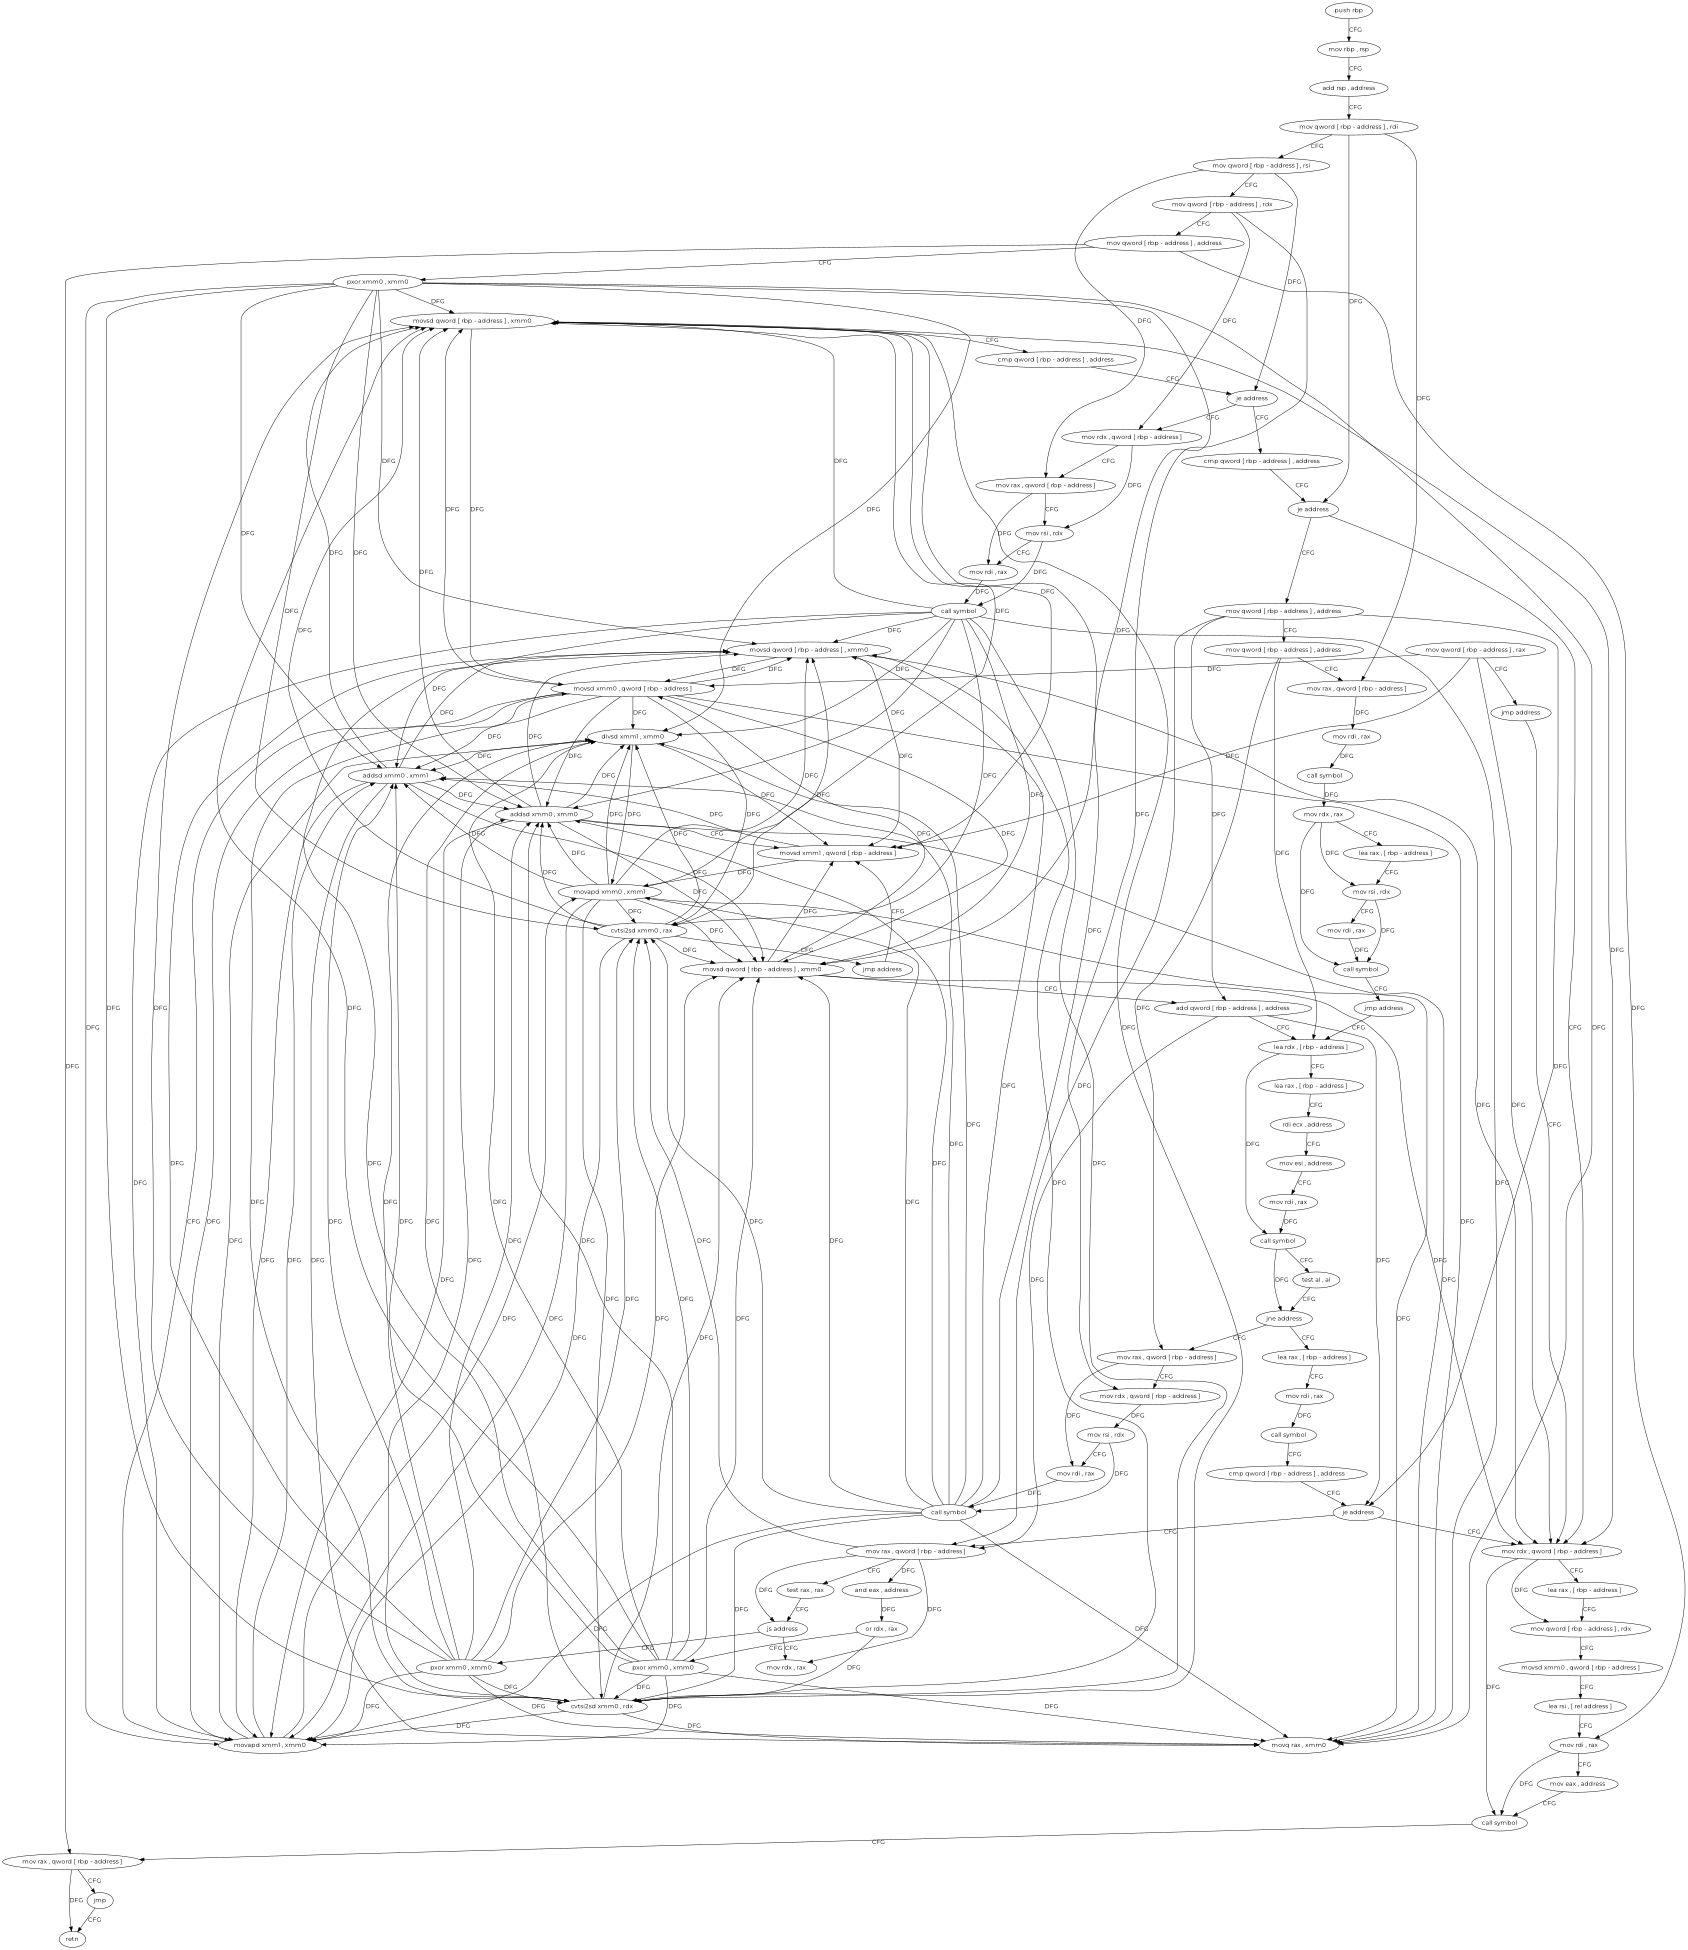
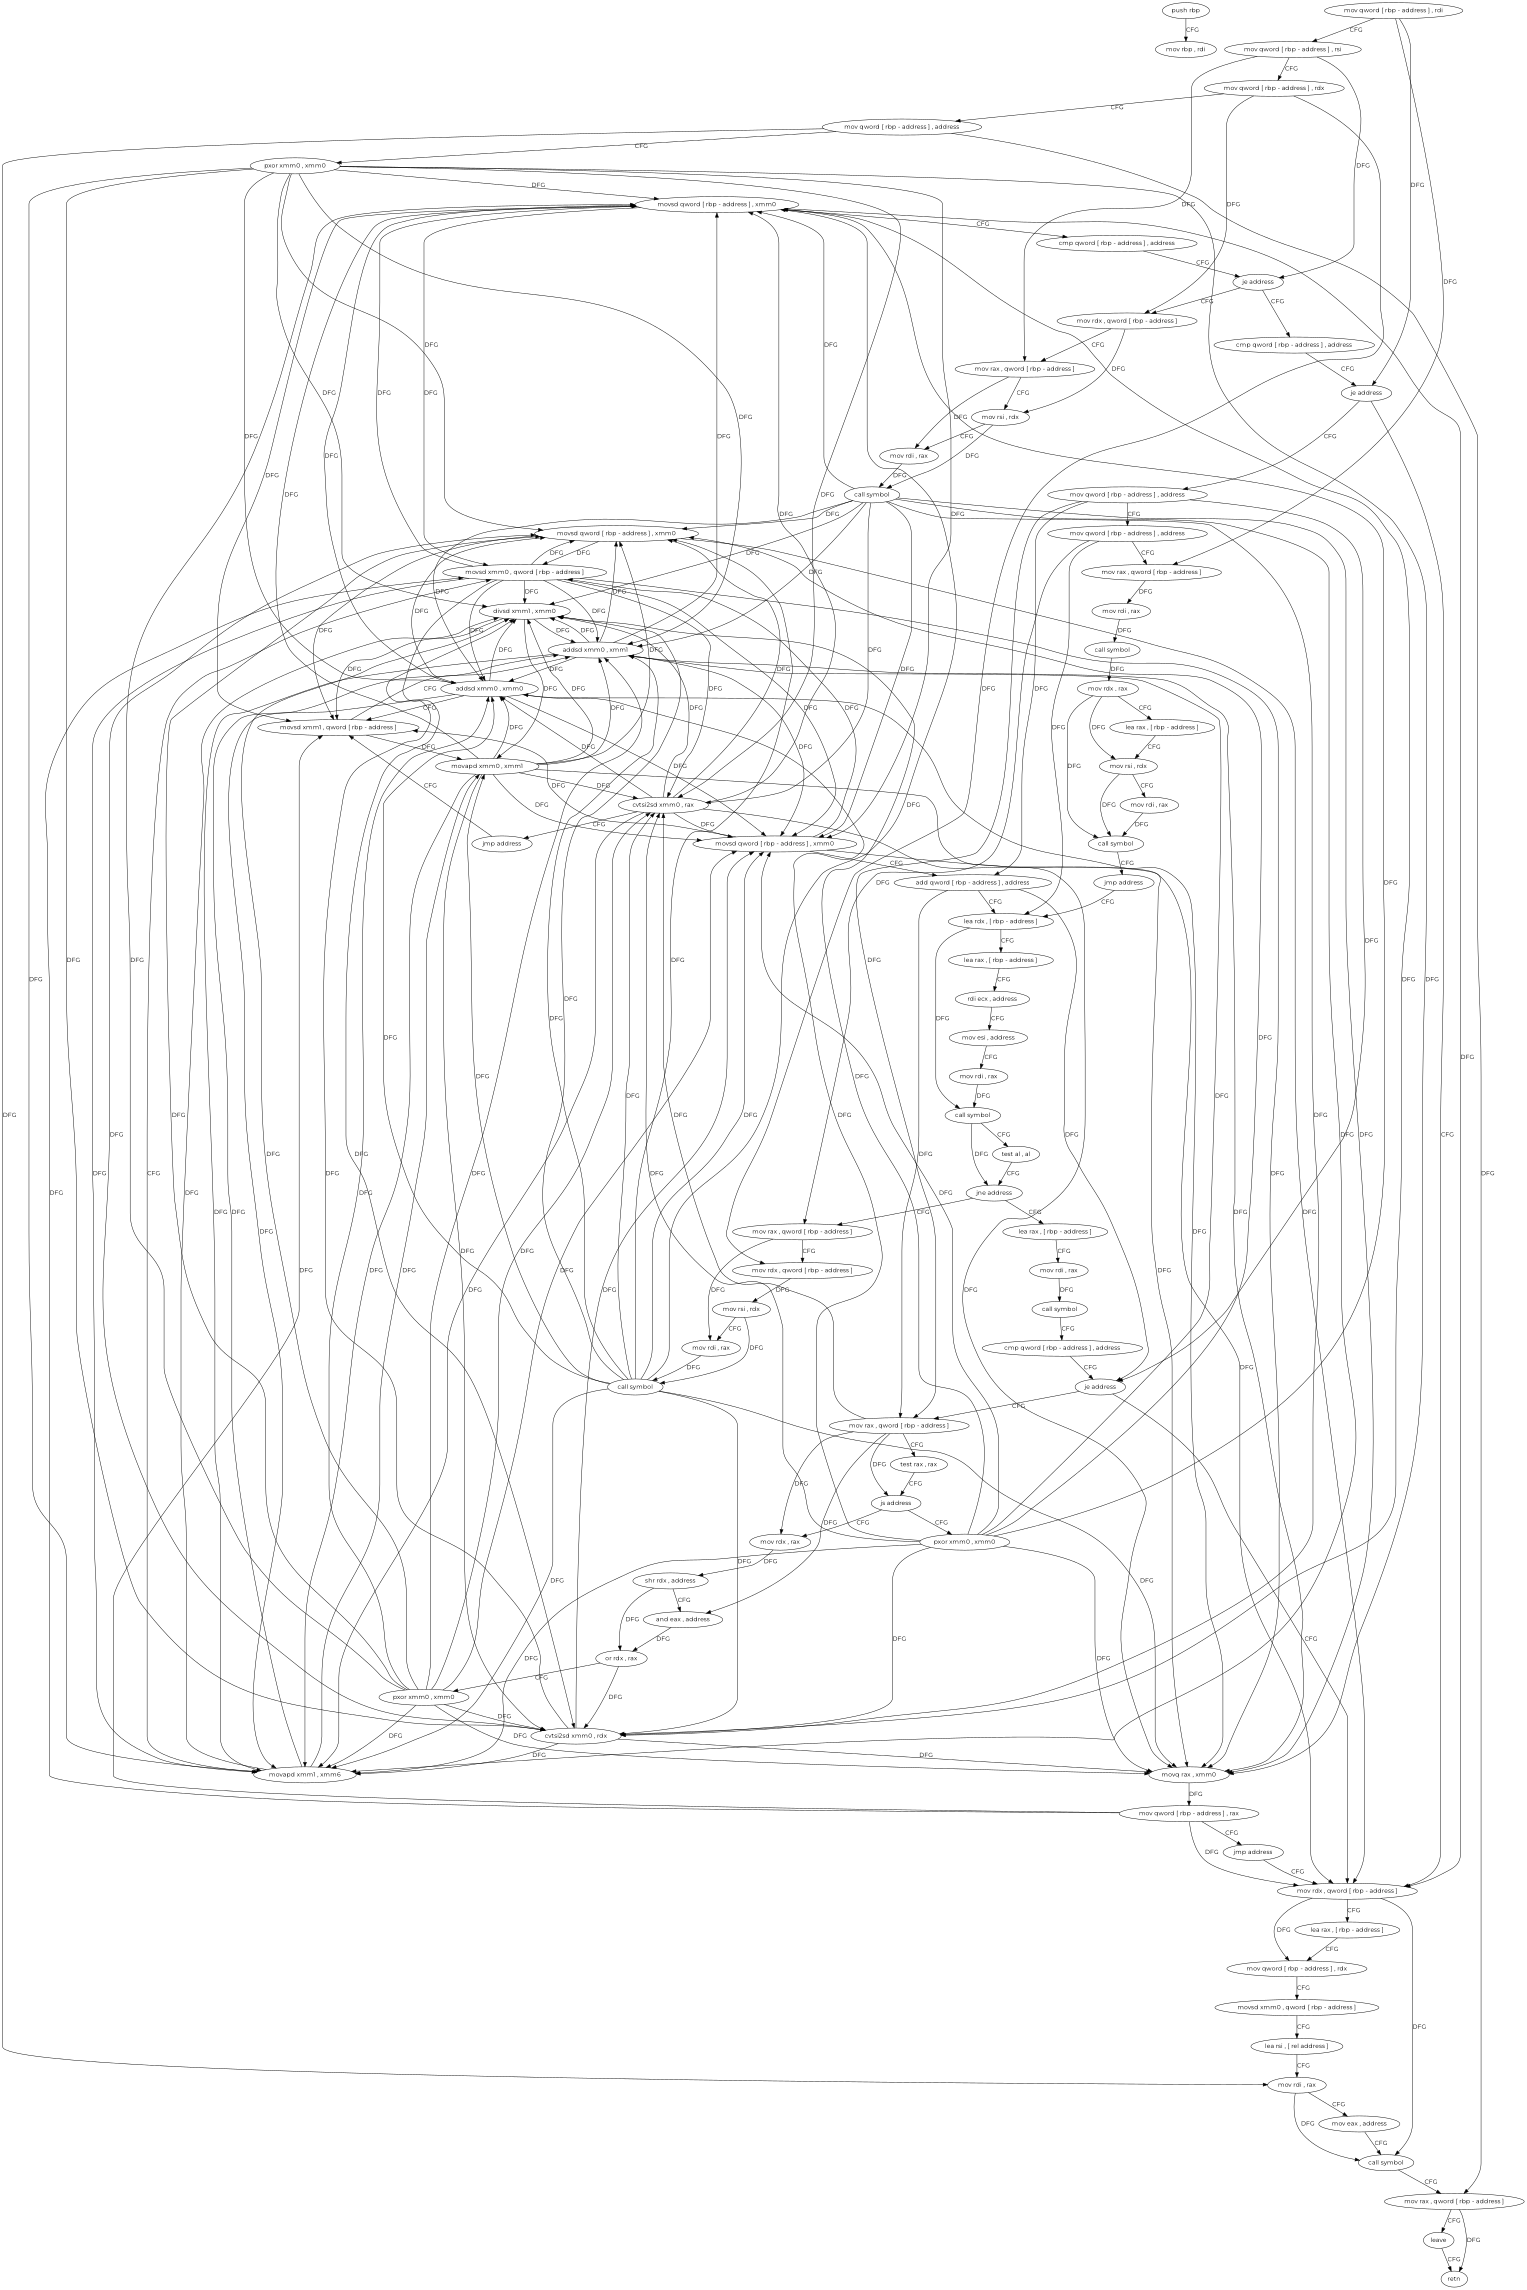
(1349, 49) -> (1186, 49)
(1349, 88) -> none
none -> (573, 628)
(716, 815) -> (430, 689)
none -> (1051, 1203)
(453, 1332) -> none
none -> (671, 1581)
(270, 1745) -> (305, 1775)
none -> (1189, 1792)
(100, 1901) -> (1439, 2240)
